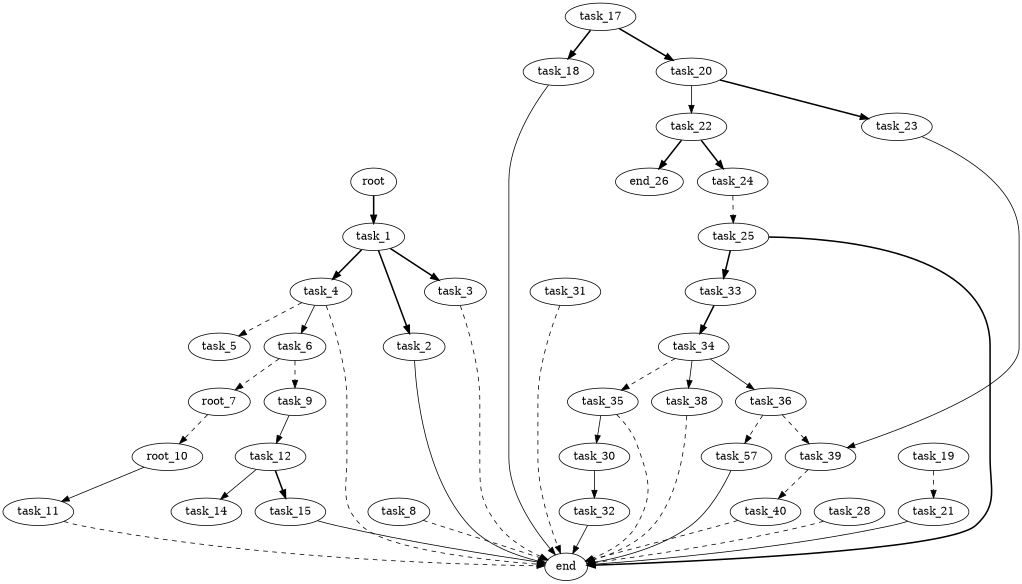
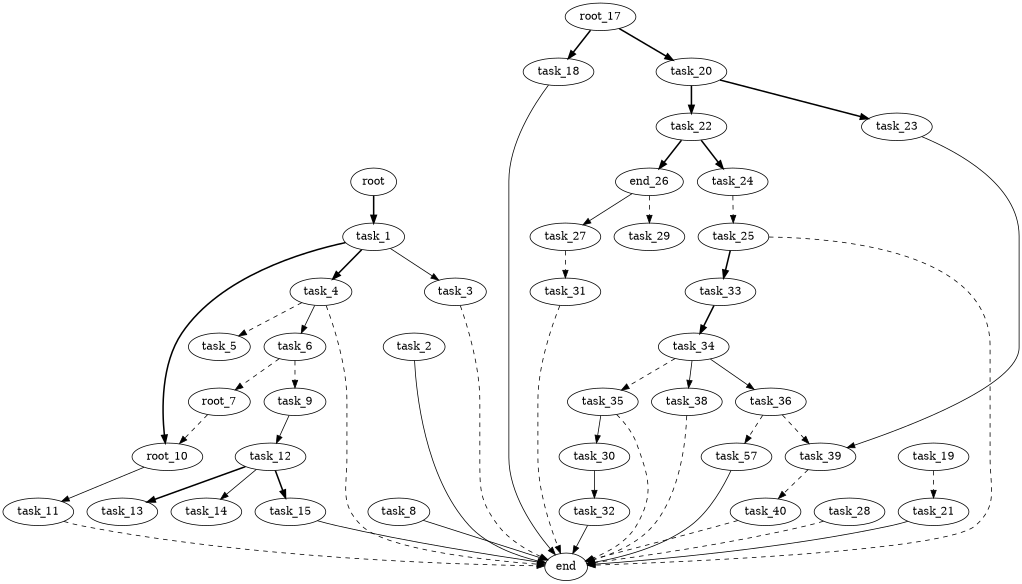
(601, 17) -> (601, 17)
(691, 96) -> (691, 96)
none -> (565, 237)
none -> (649, 237)
(411, 262) -> (411, 262)
(393, 288) -> (211, 302)
(991, 495) -> (991, 495)
none -> (122, 512)
(473, 536) -> (473, 536)
